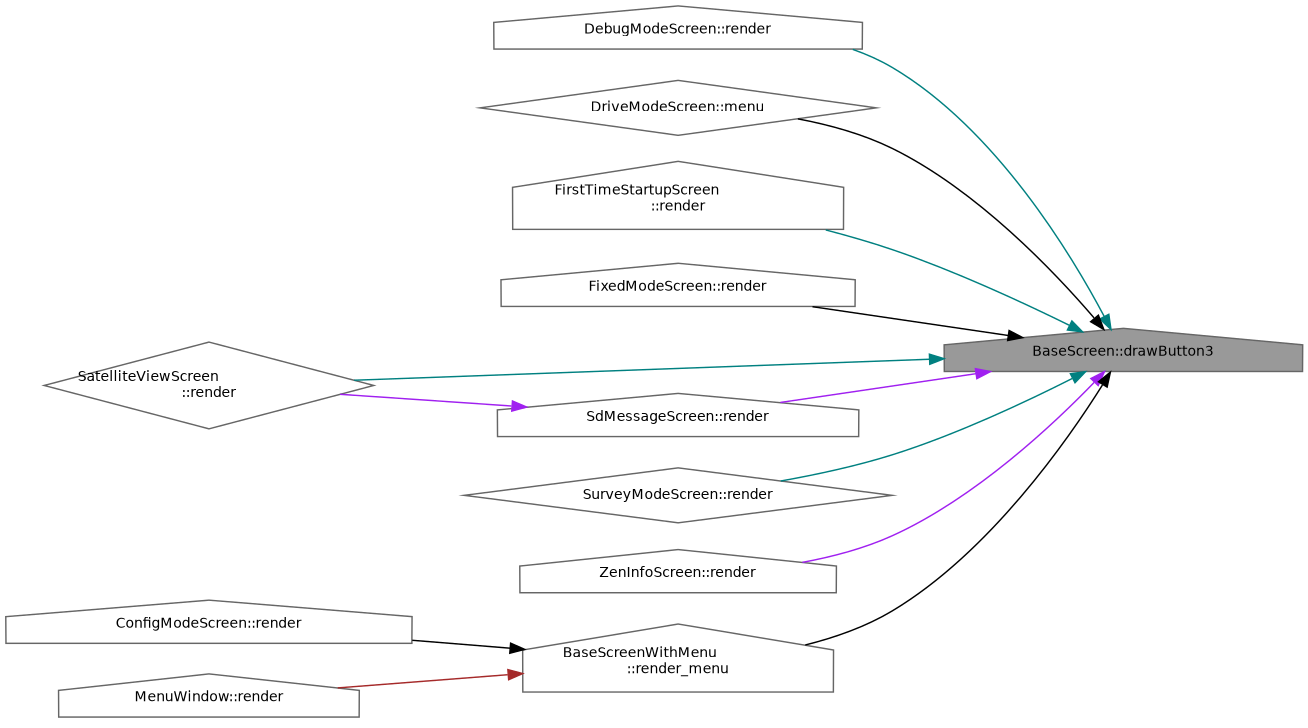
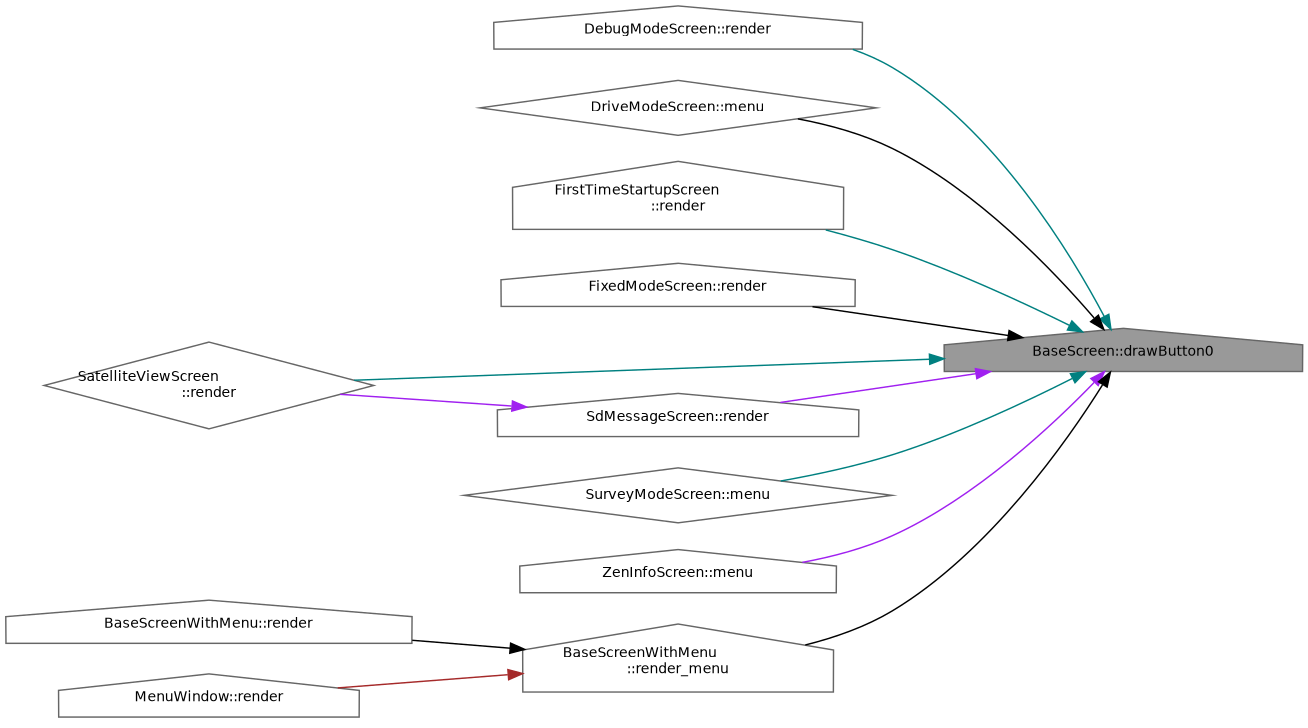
(1123, 352) -> (1123, 352)
(678, 495) -> (678, 495)
(678, 573) -> (678, 573)
(209, 624) -> (209, 624)
